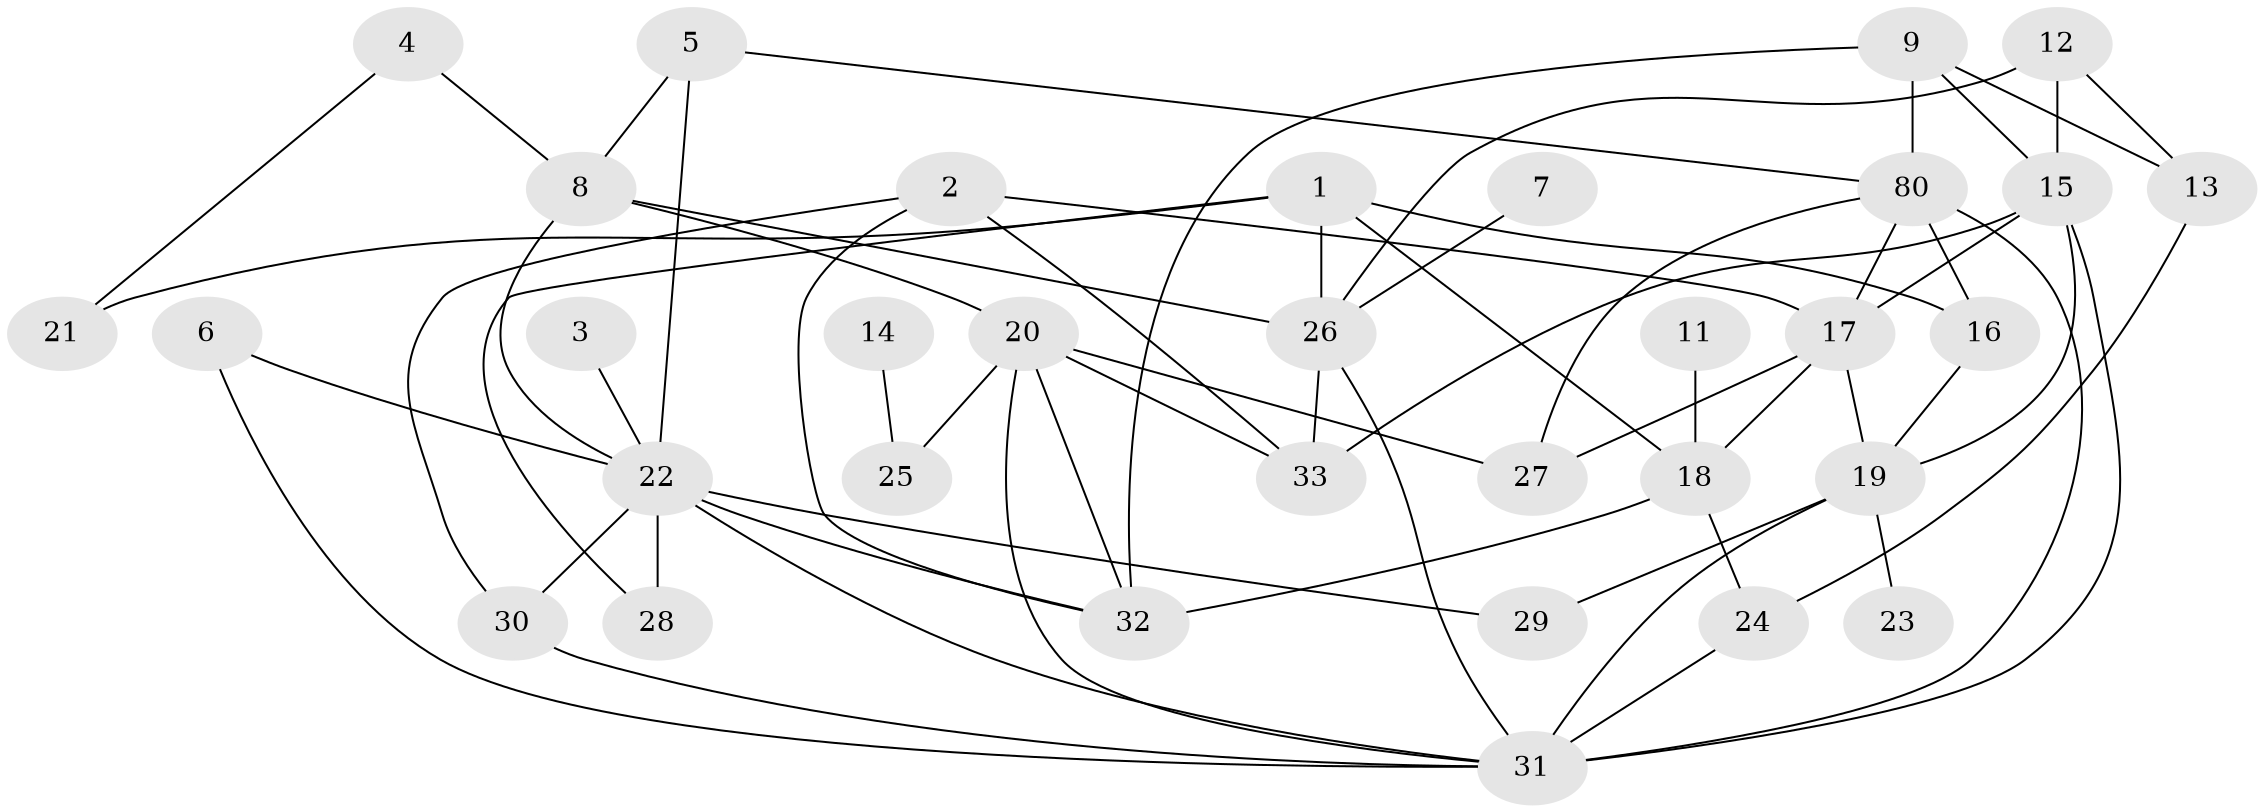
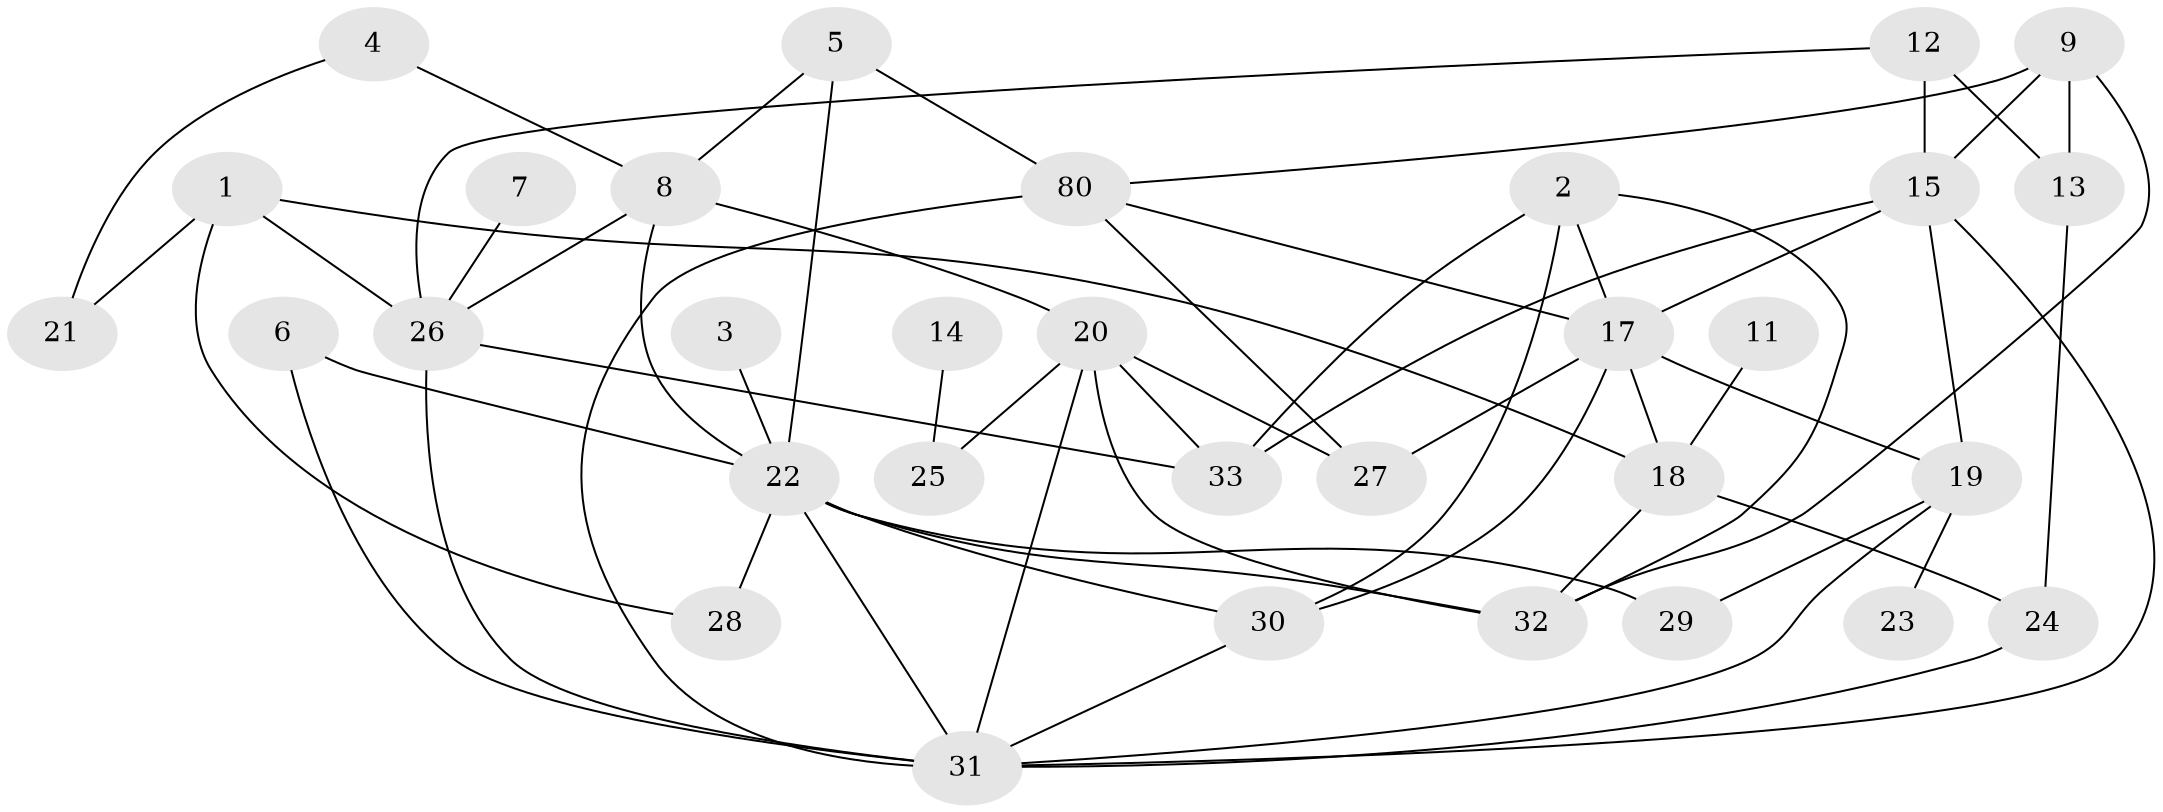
(1985, 334) -> none
none -> (1495, 527)
